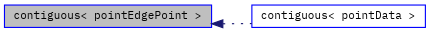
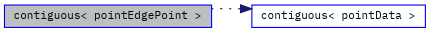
(237, 24) -> (226, 9)
